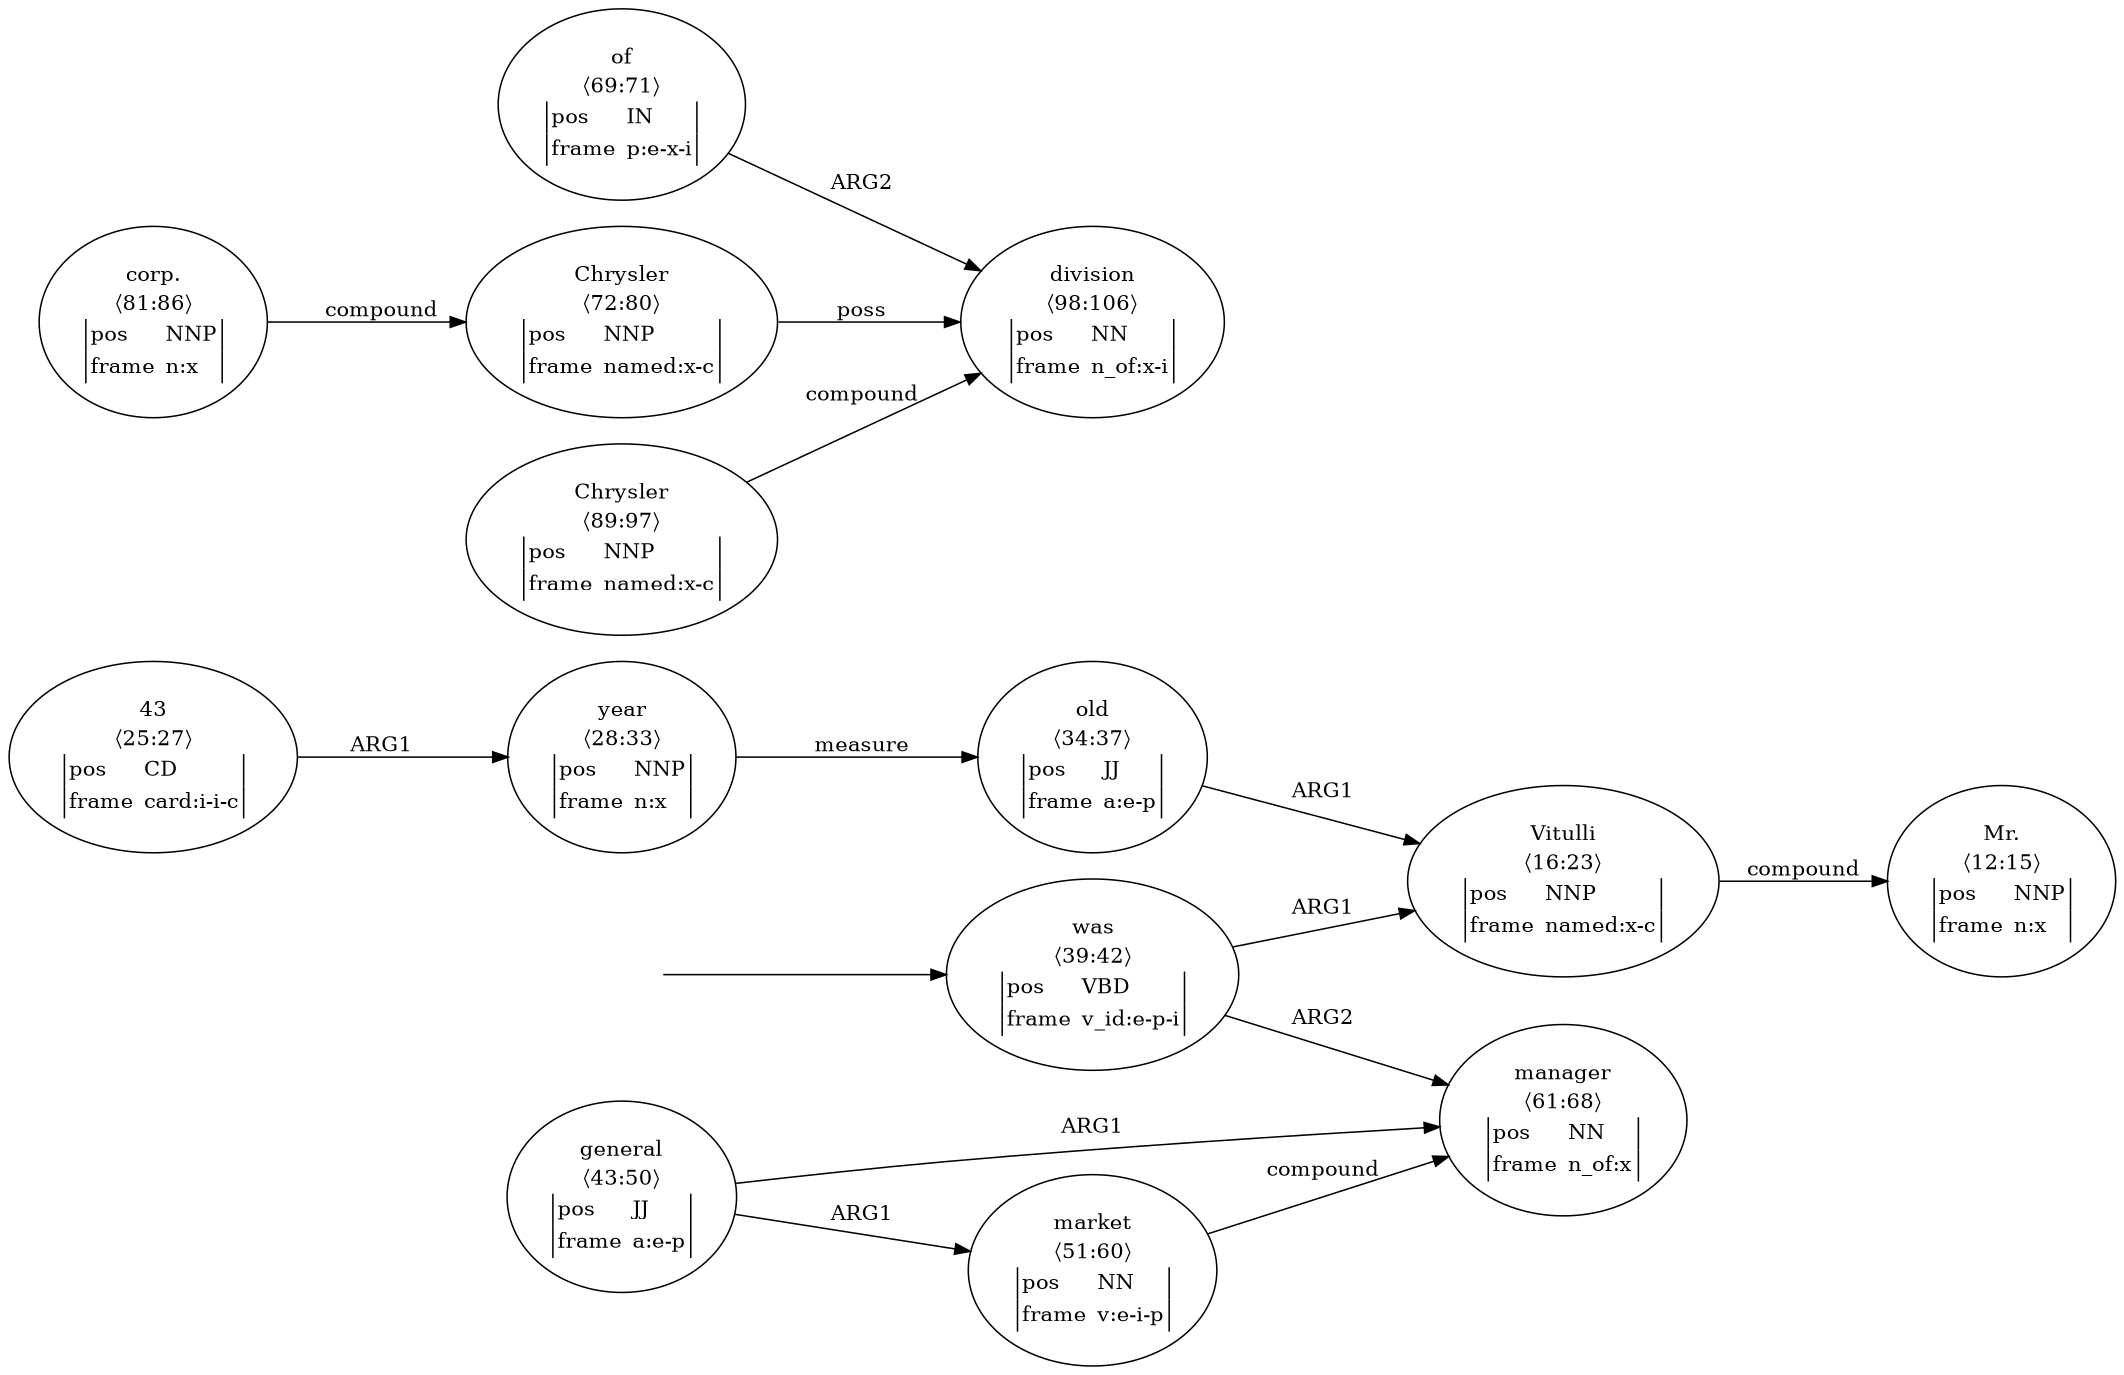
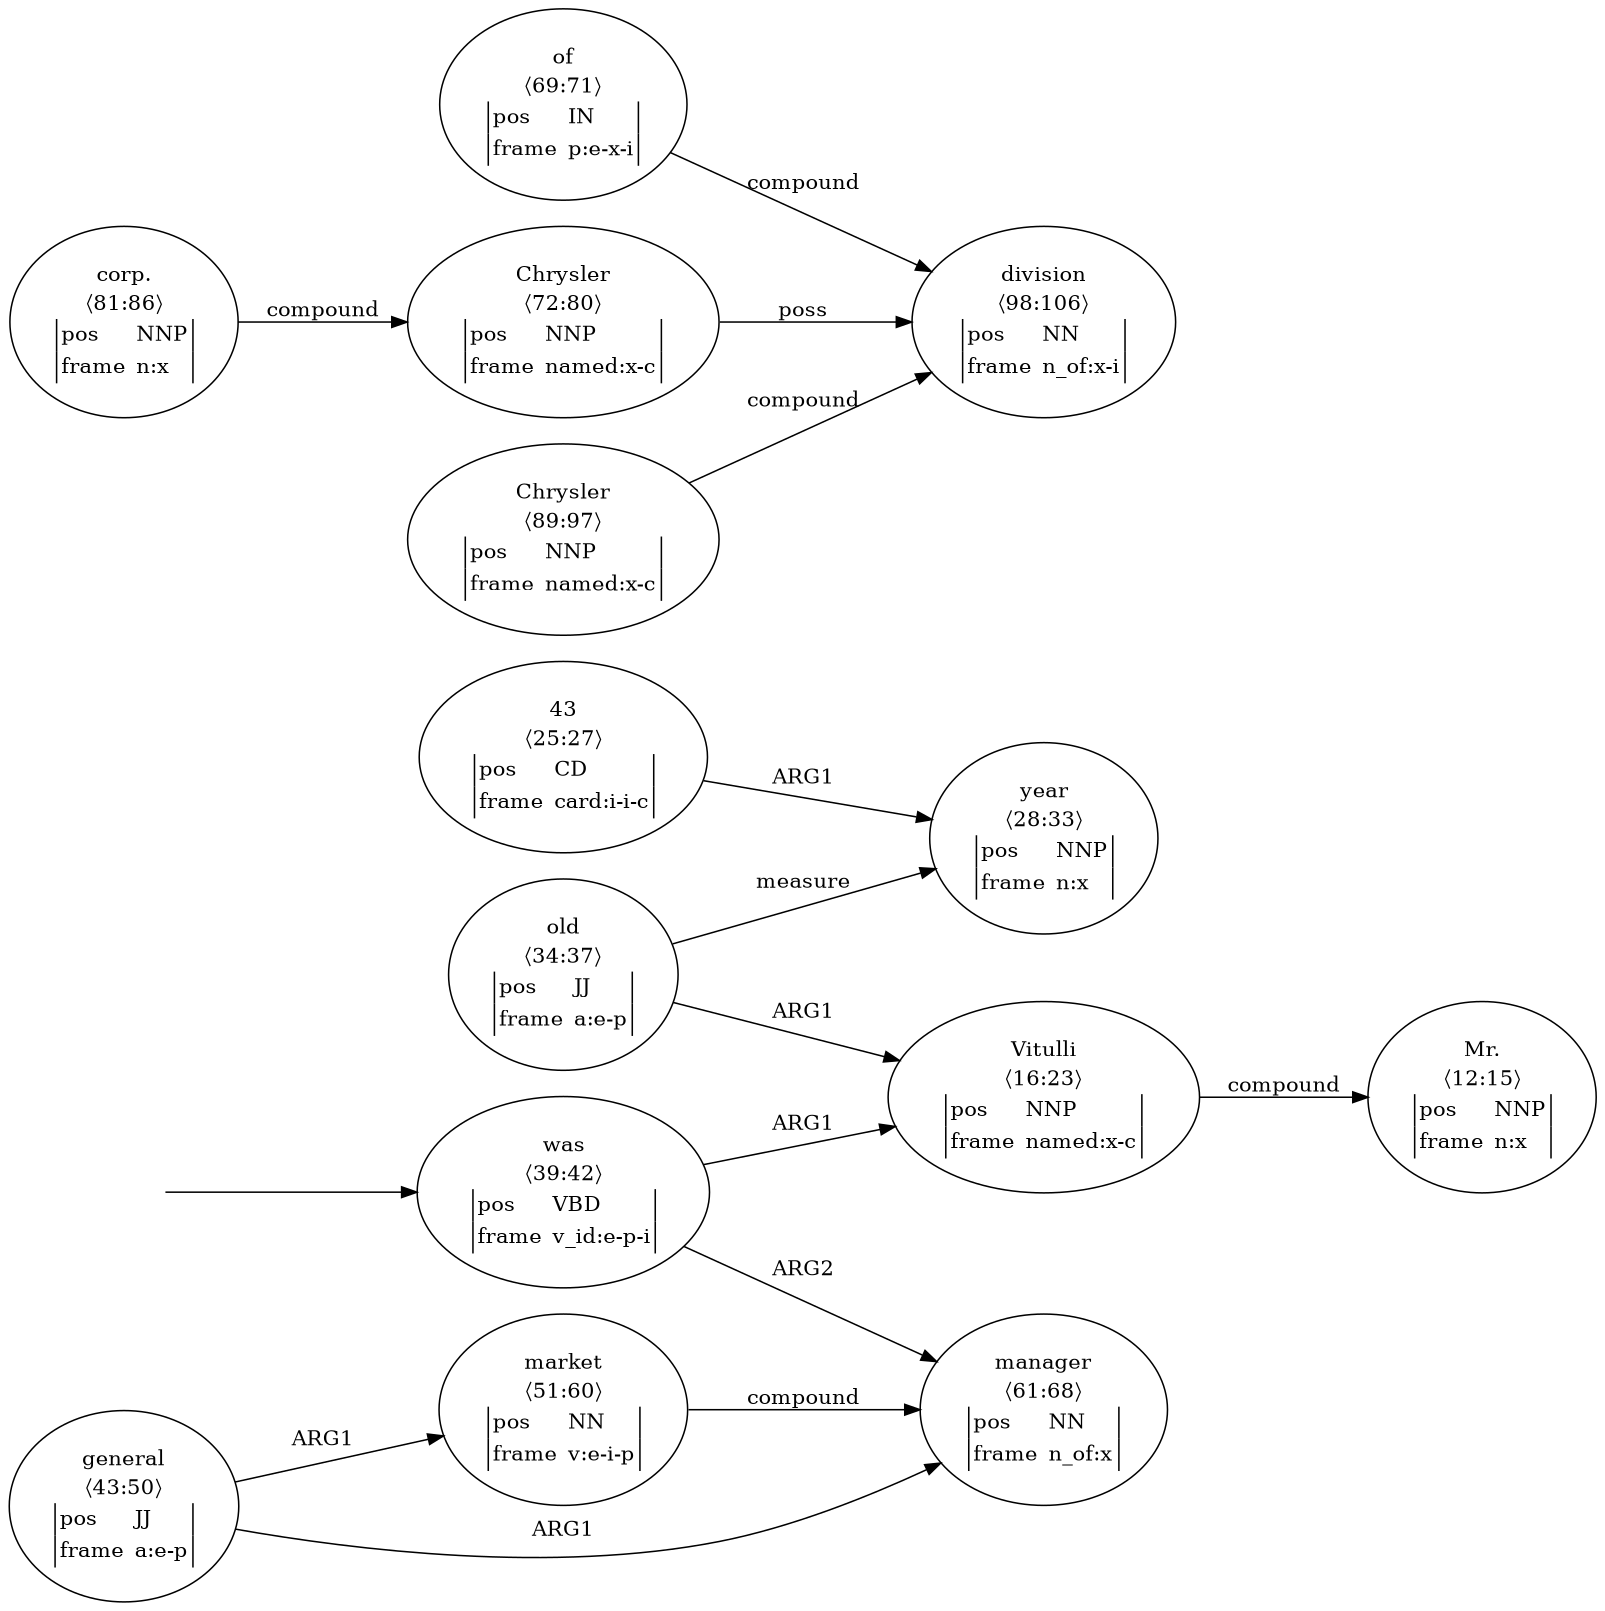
(862, 183) -> (804, 183)
(849, 757) -> (797, 909)
